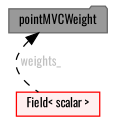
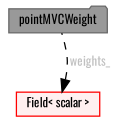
(17, 69) -> (67, 56)
